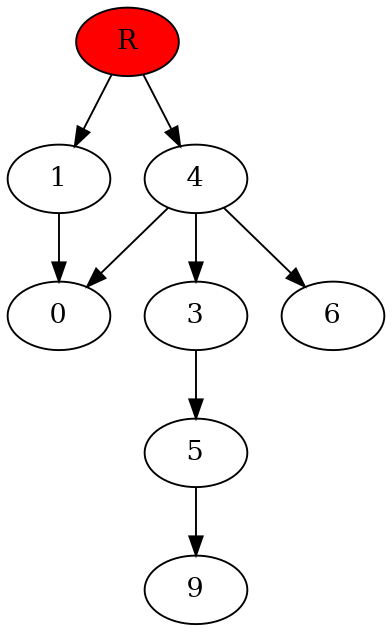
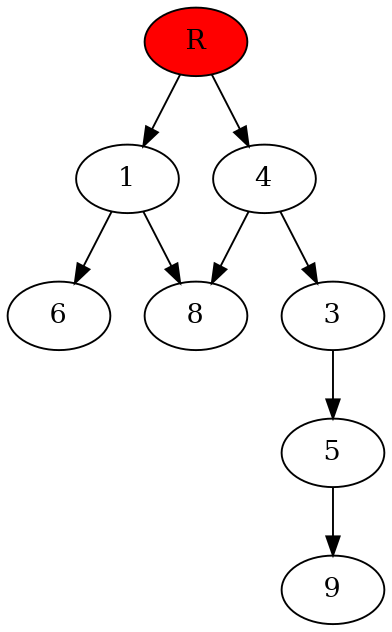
(257, 241) -> (98, 239)
(59, 316) -> (196, 316)
